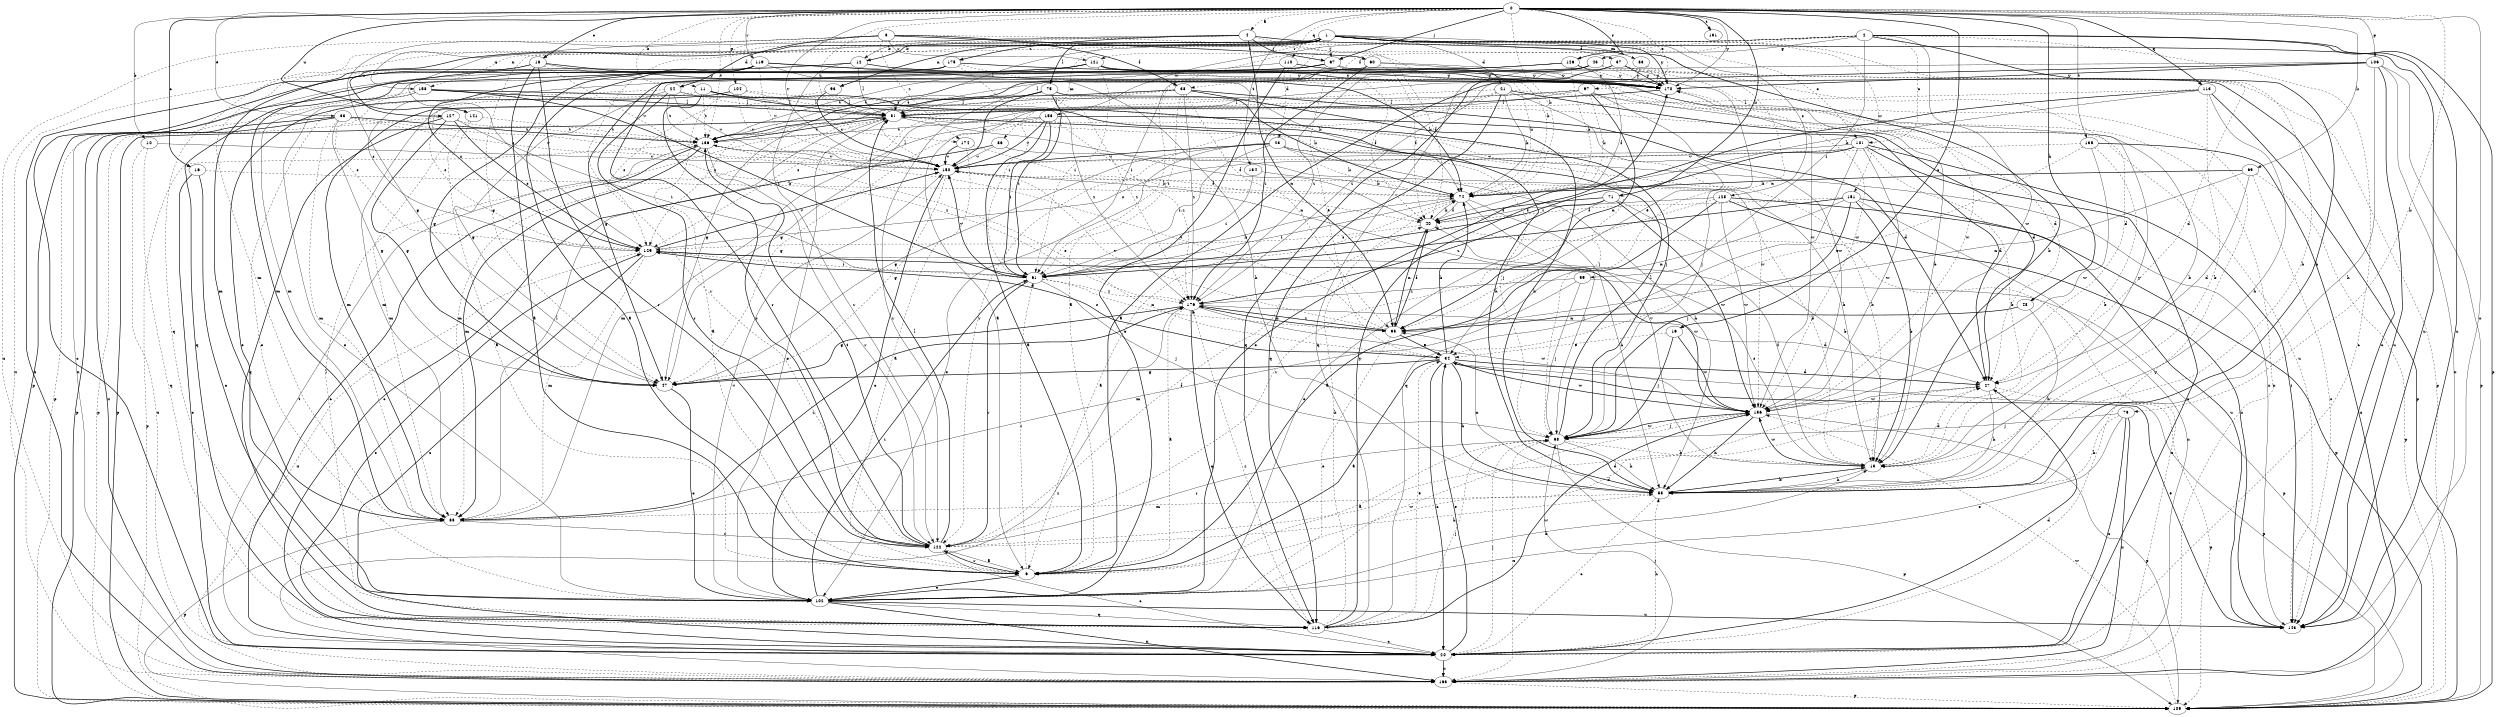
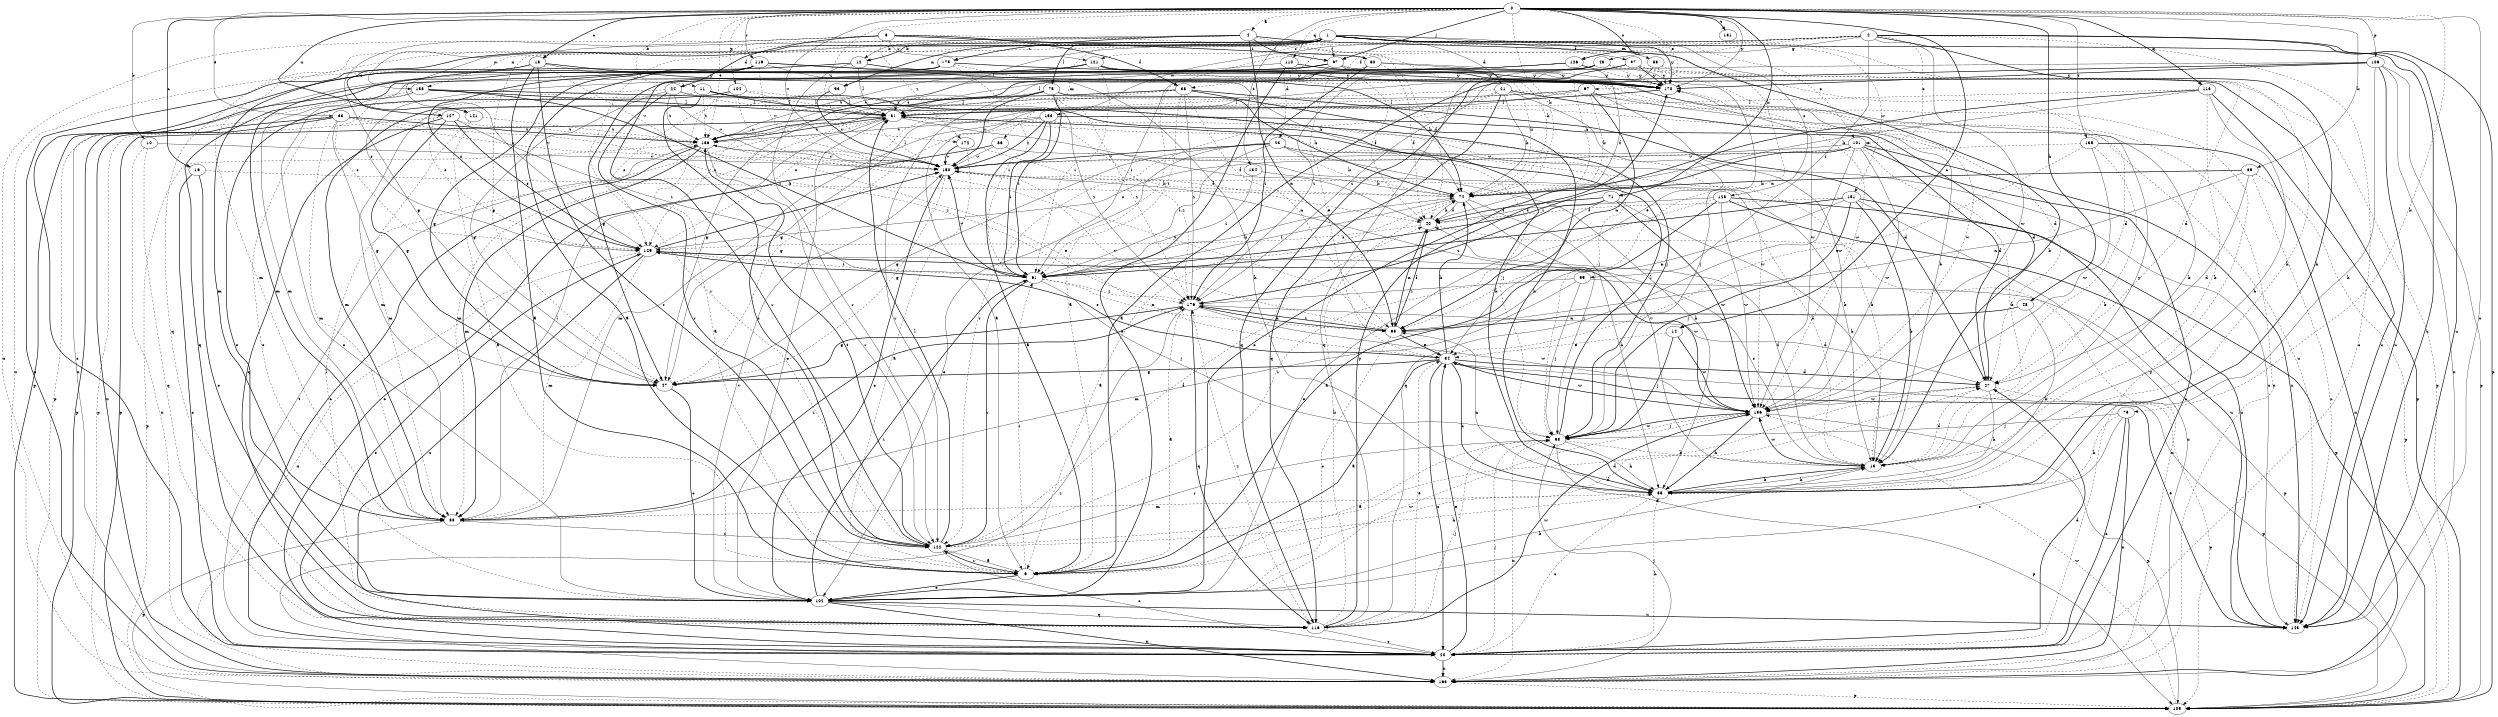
(965, 143) -> (965, 143)
(1674, 332) -> (1674, 332)
(2291, 386) -> (2292, 386)
